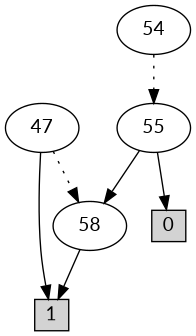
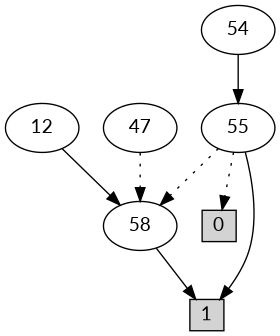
(154, 72) -> (238, 72)
none -> (42, 128)
(126, 171) -> (194, 172)
(161, 174) -> (229, 174)
(39, 219) -> (254, 223)
